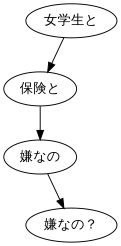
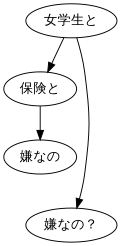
(54, 187) -> (89, 118)
